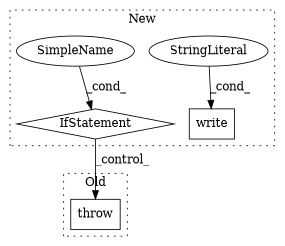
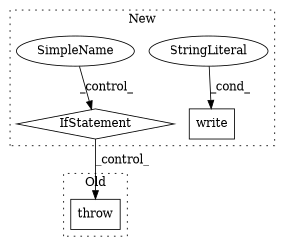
(106, 88) -> (106, 88)
